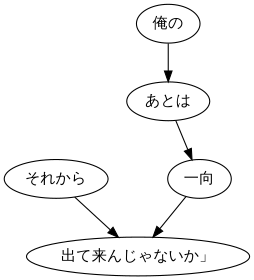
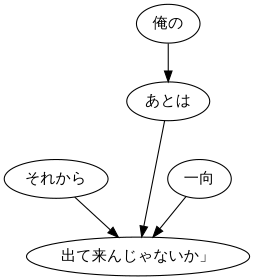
(182, 135) -> (154, 174)
